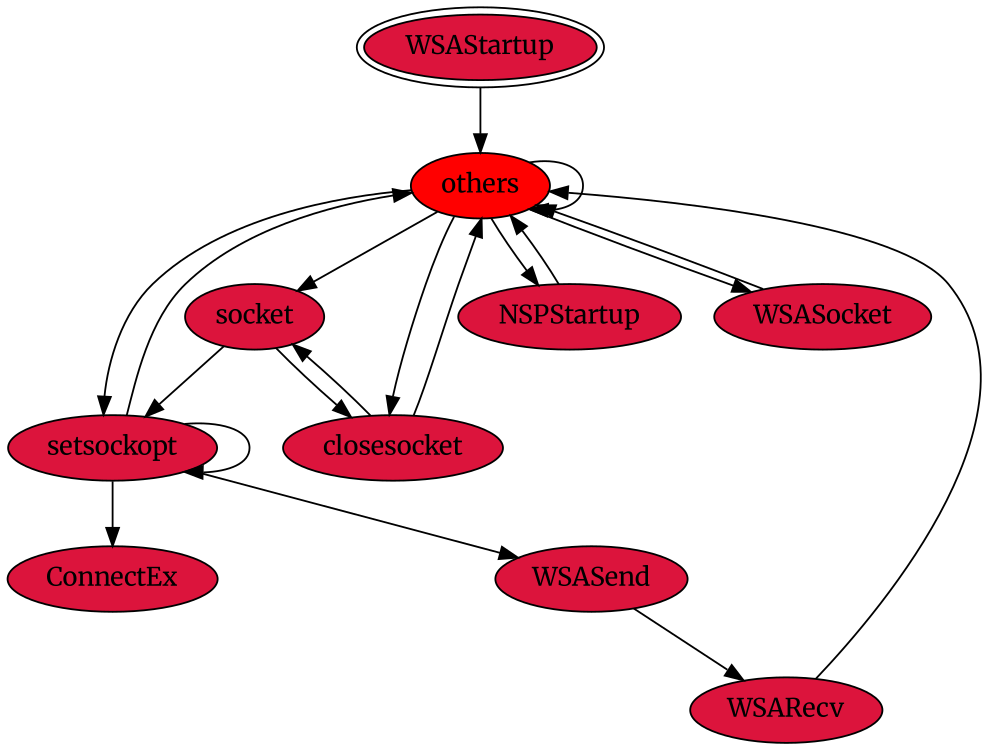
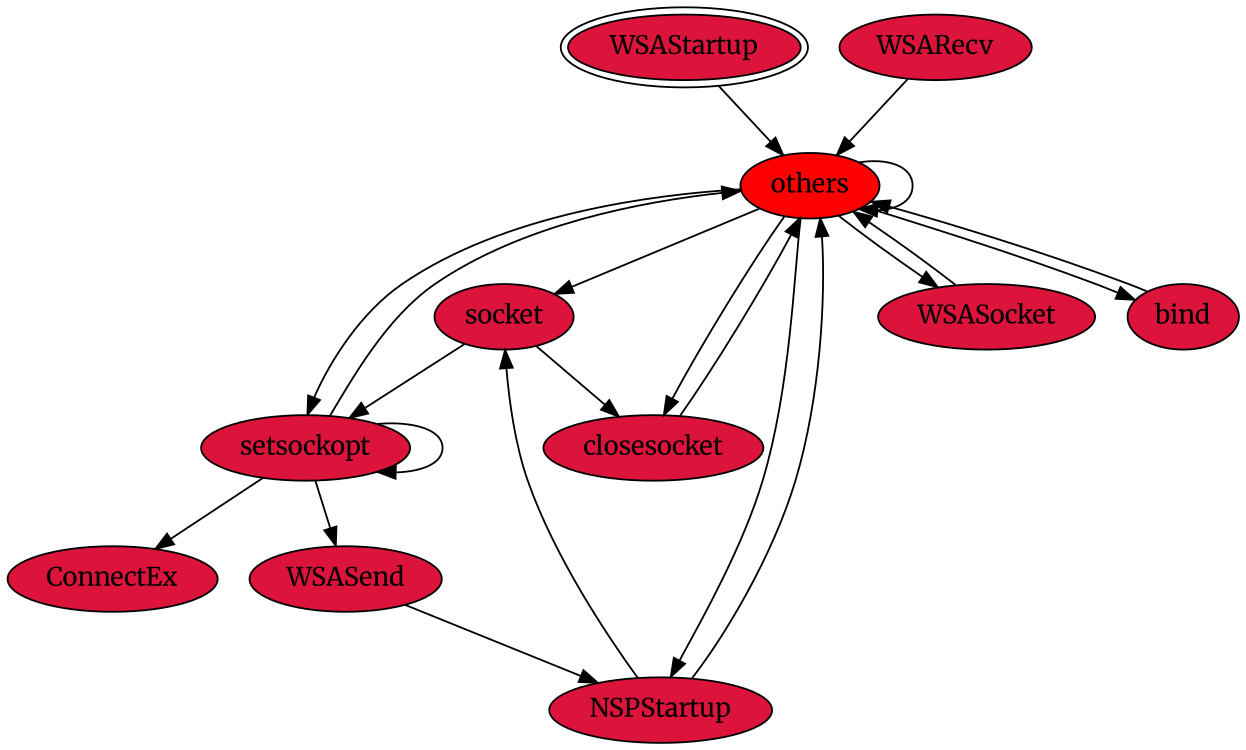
none -> (1183, 317)
(339, 385) -> (549, 532)
(681, 639) -> (493, 640)
